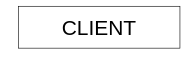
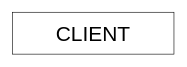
(99, 27) -> (93, 33)
